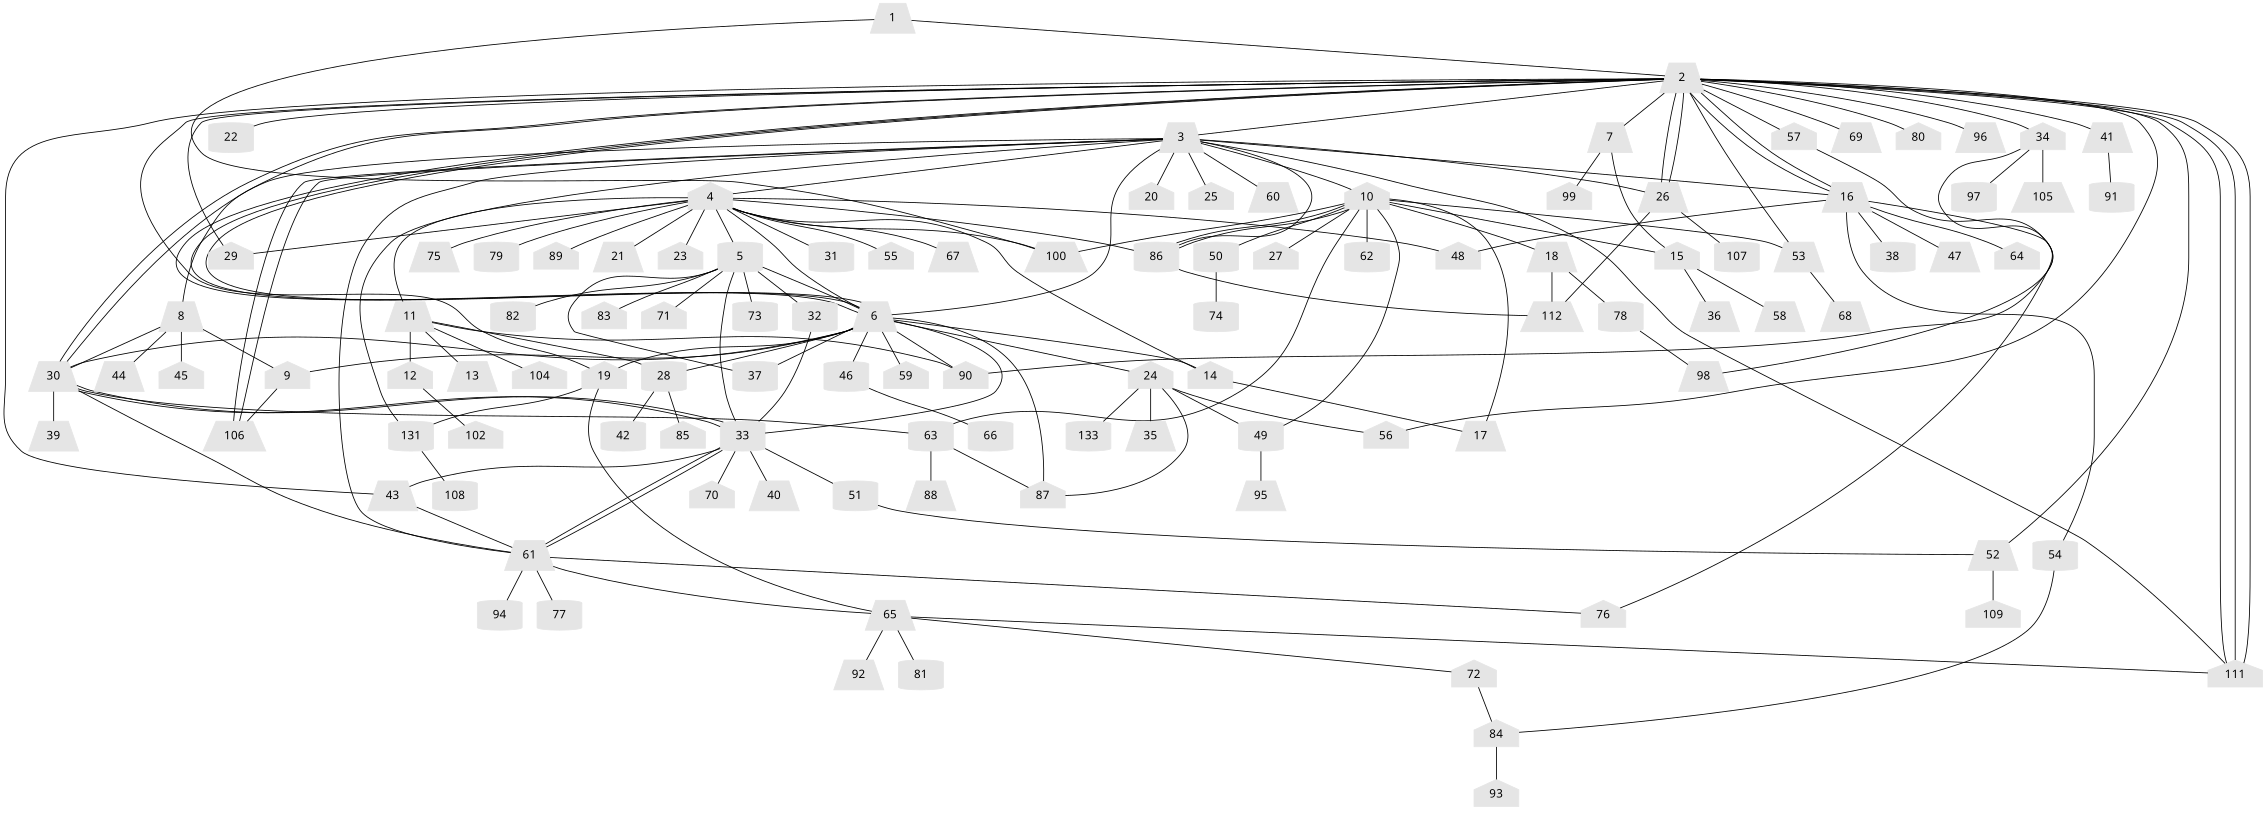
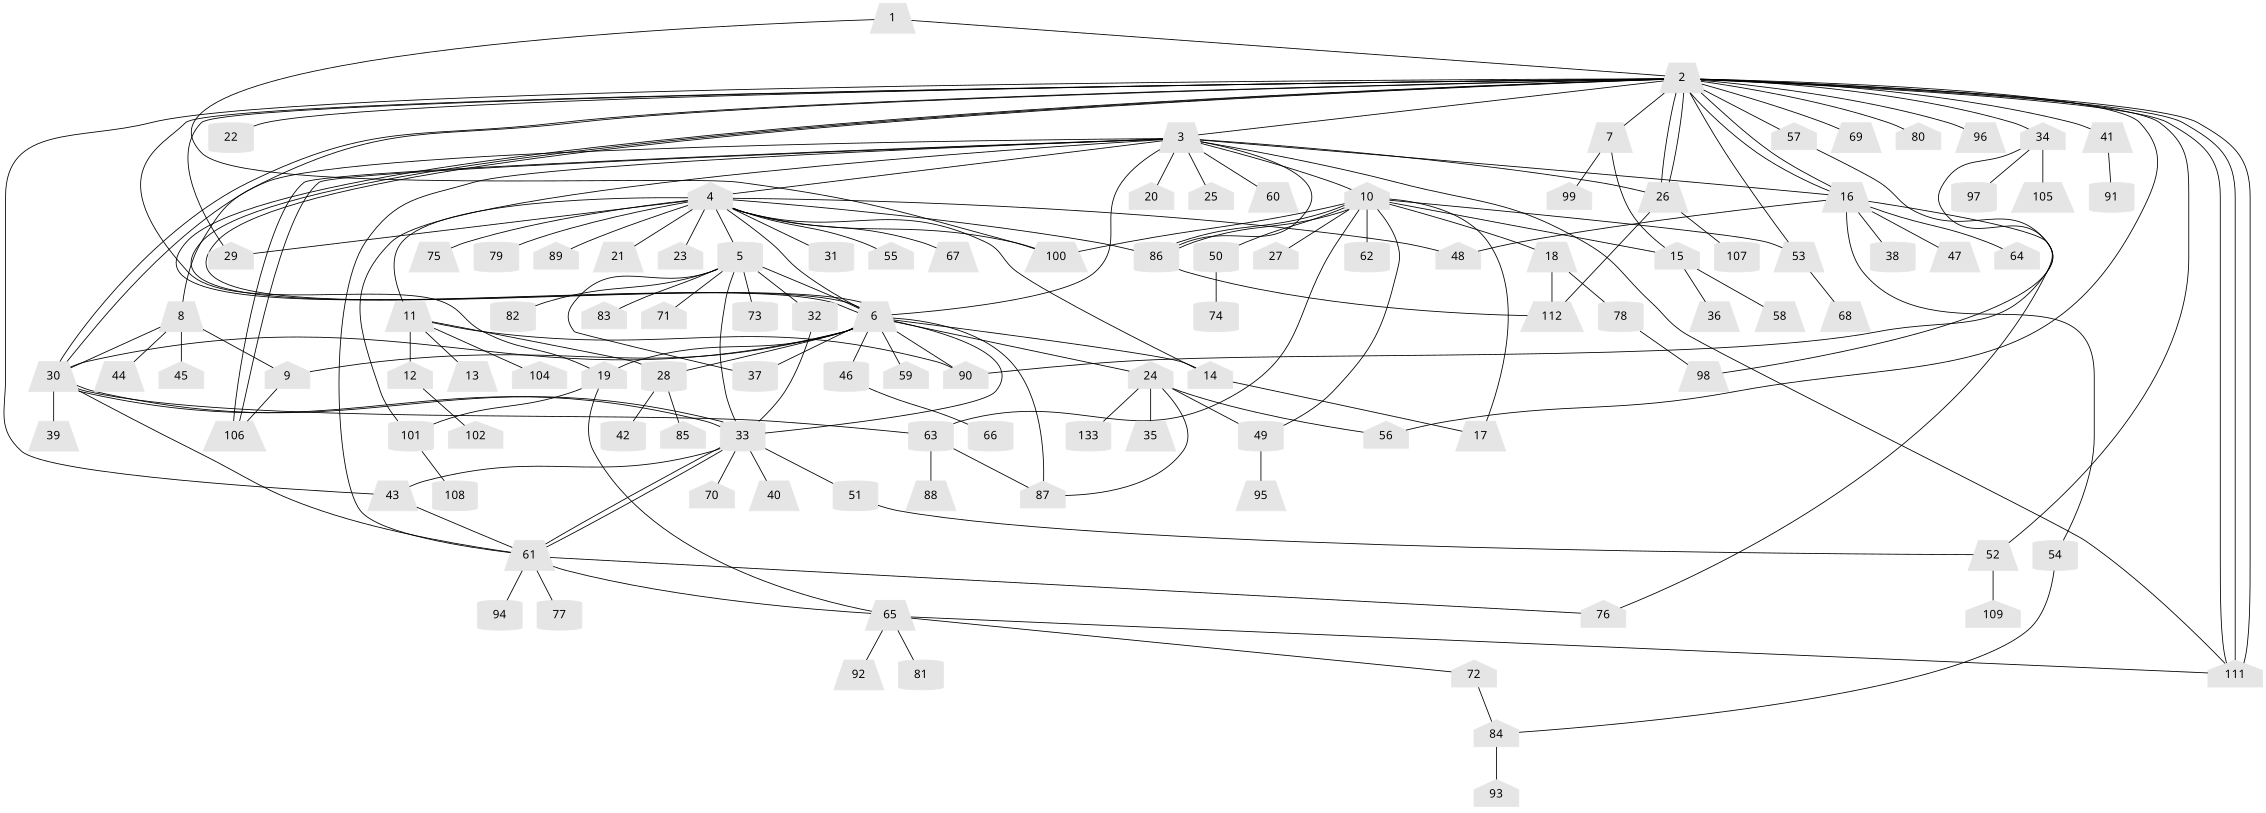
(411, 436) -> (411, 436)
